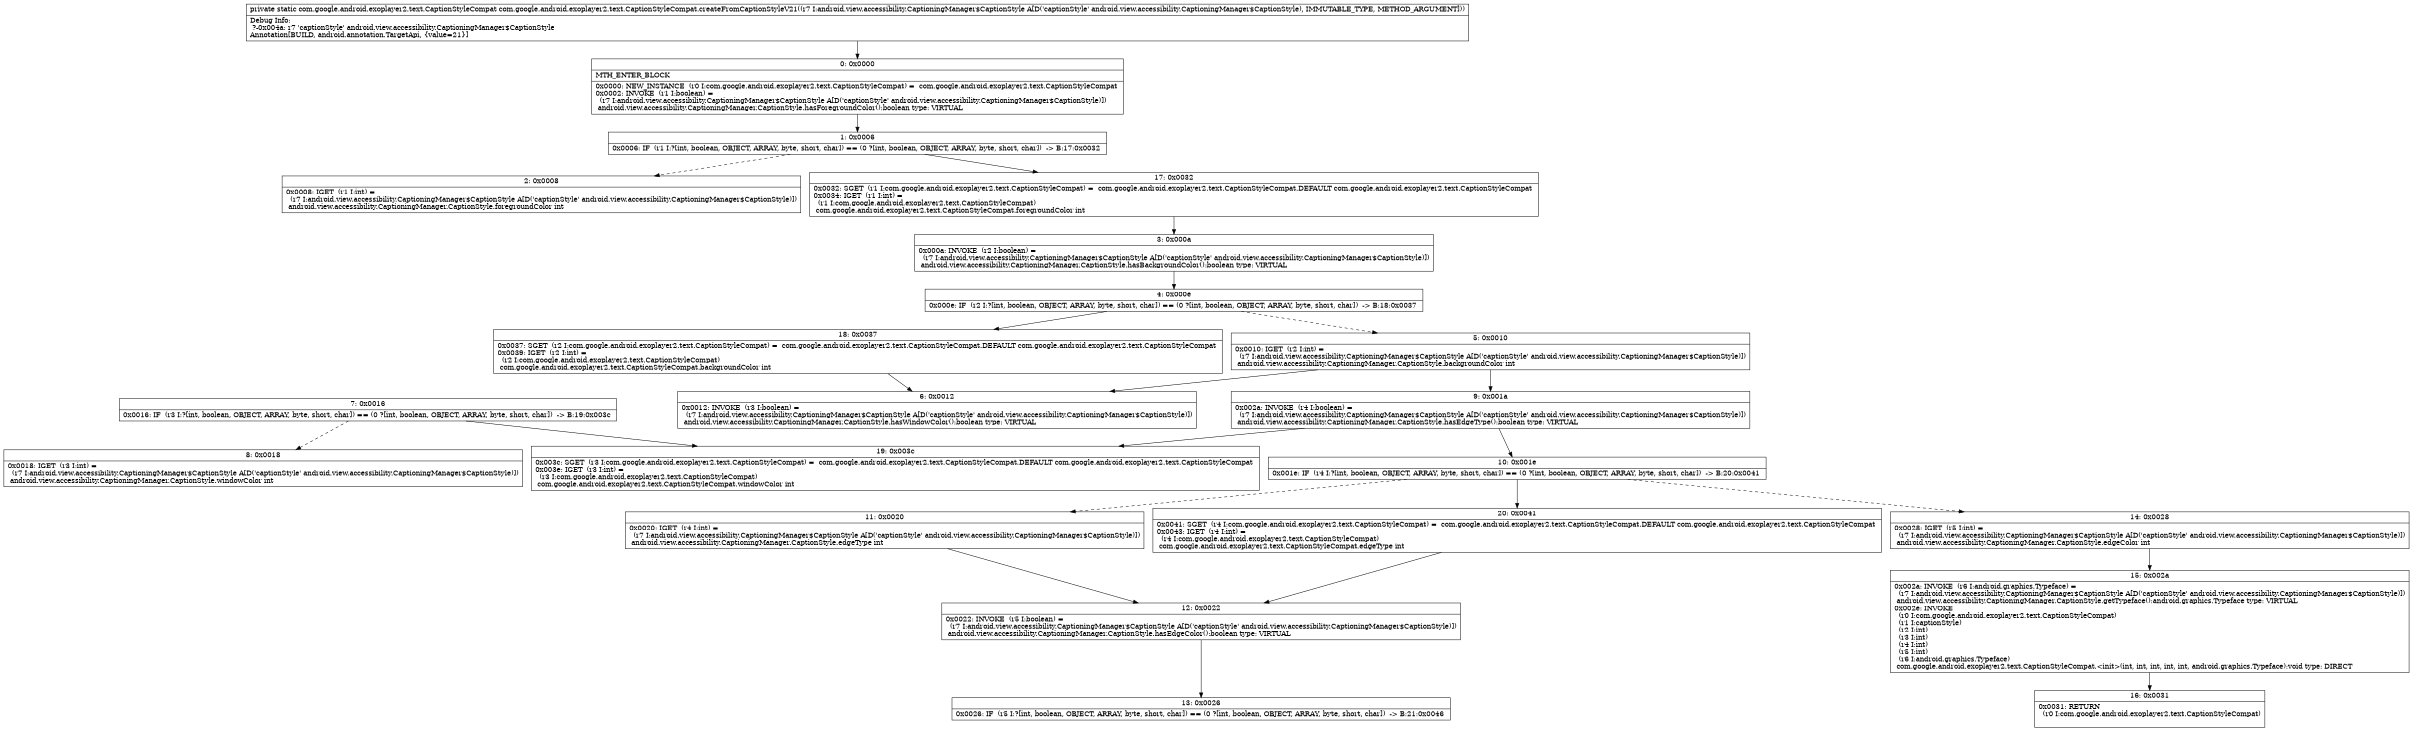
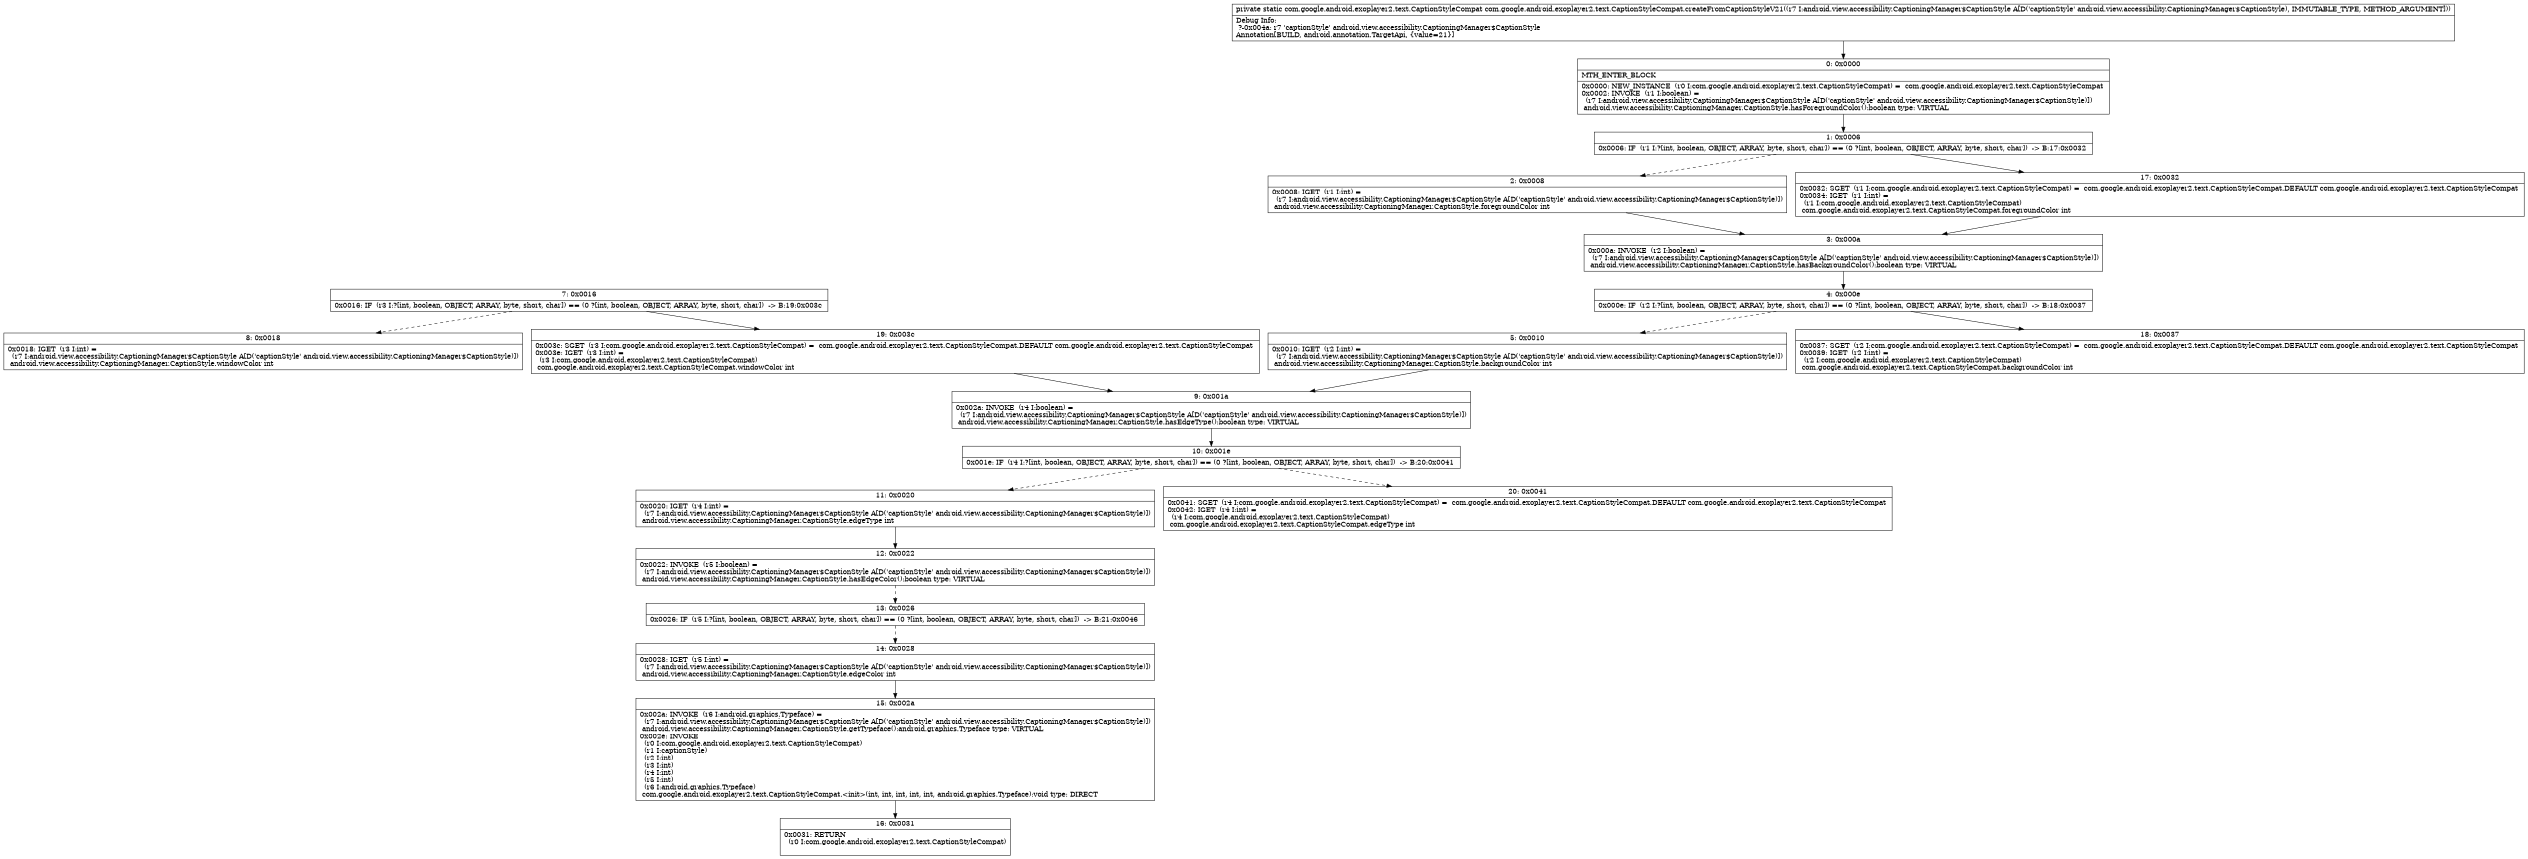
none -> (1683, 223)
(937, 410) -> none
(1214, 437) -> (1061, 382)
(1517, 491) -> (1333, 477)
(1793, 495) -> (895, 632)
(1203, 532) -> (1213, 510)
(1355, 577) -> none
(1201, 666) -> (895, 592)
